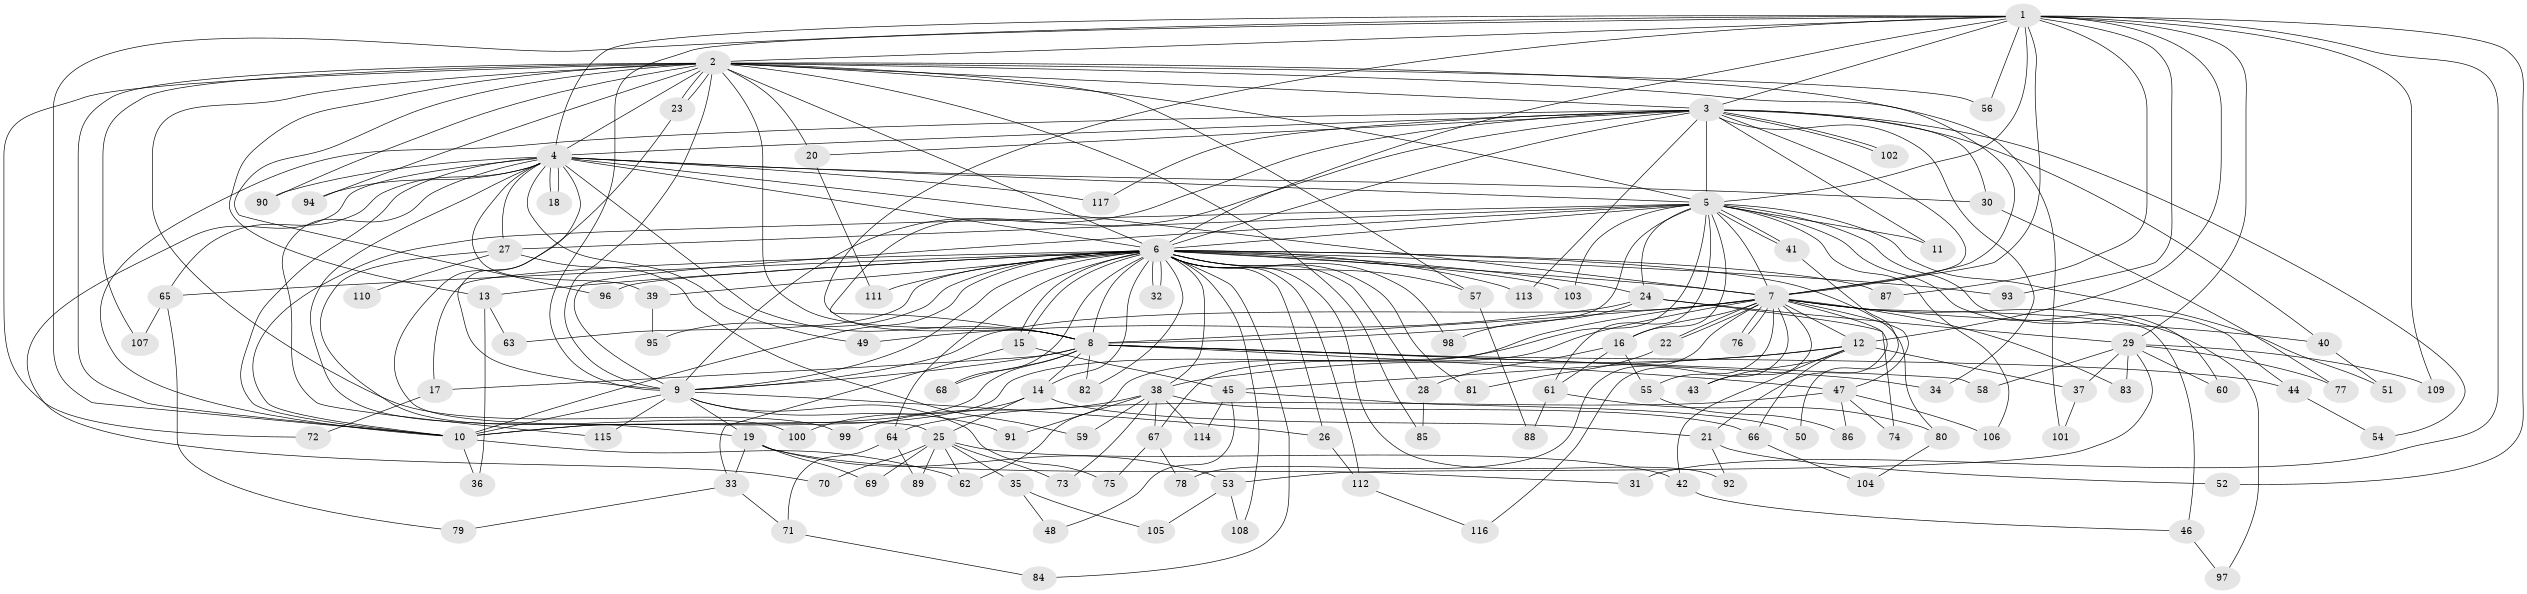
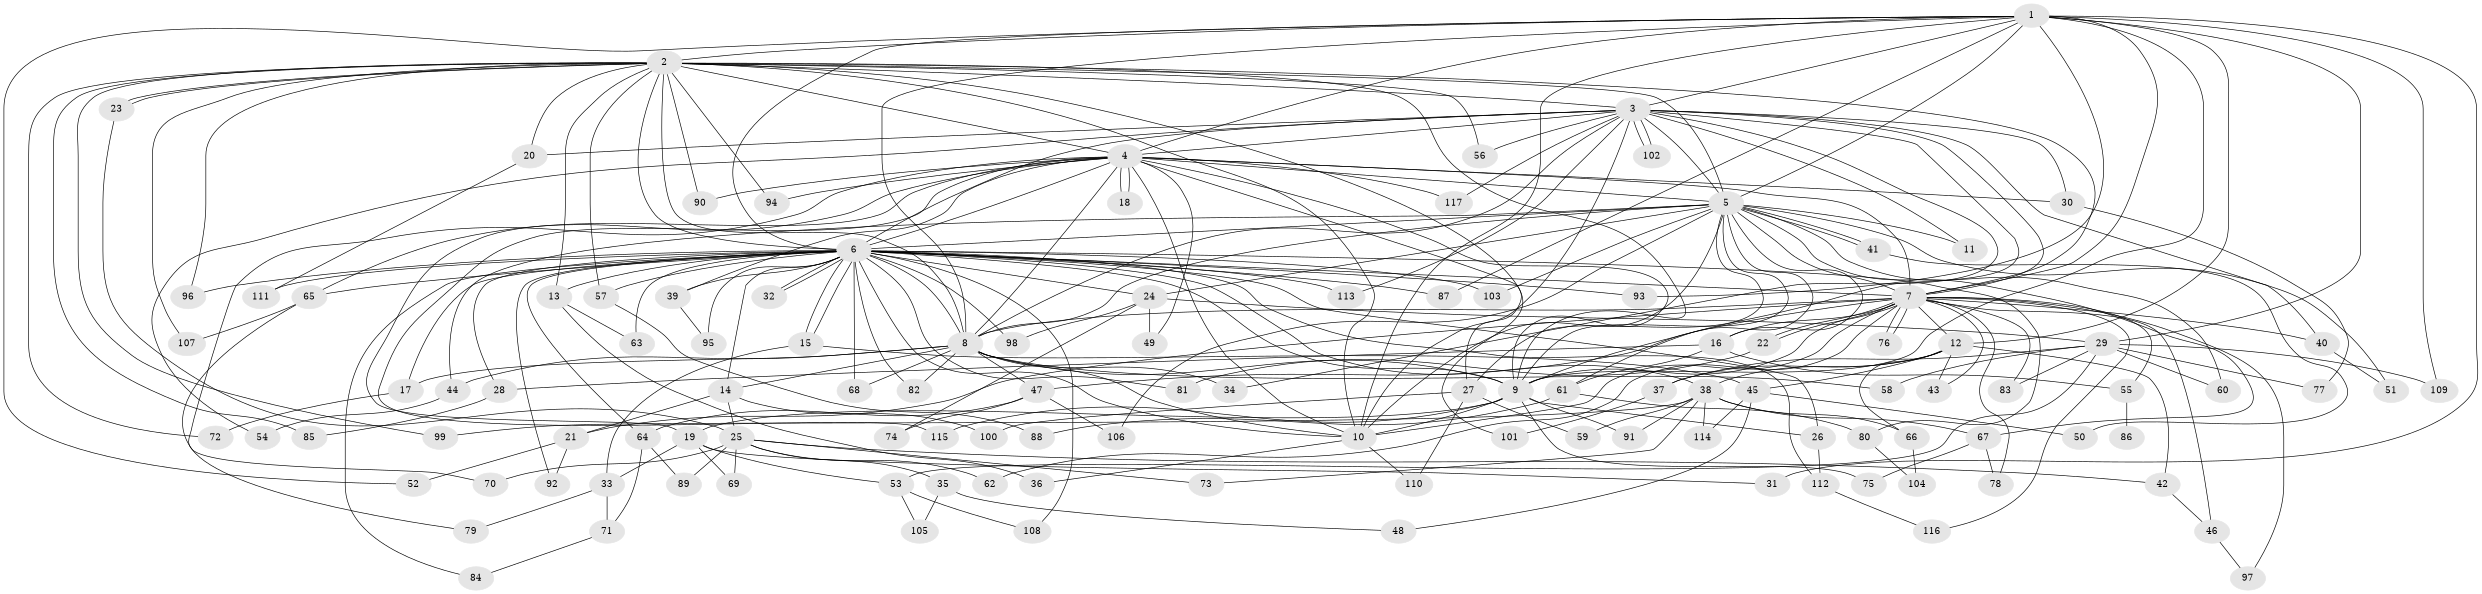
(2005, 62) -> (1555, 130)
(1844, 415) -> none
(716, 452) -> (1382, 458)
